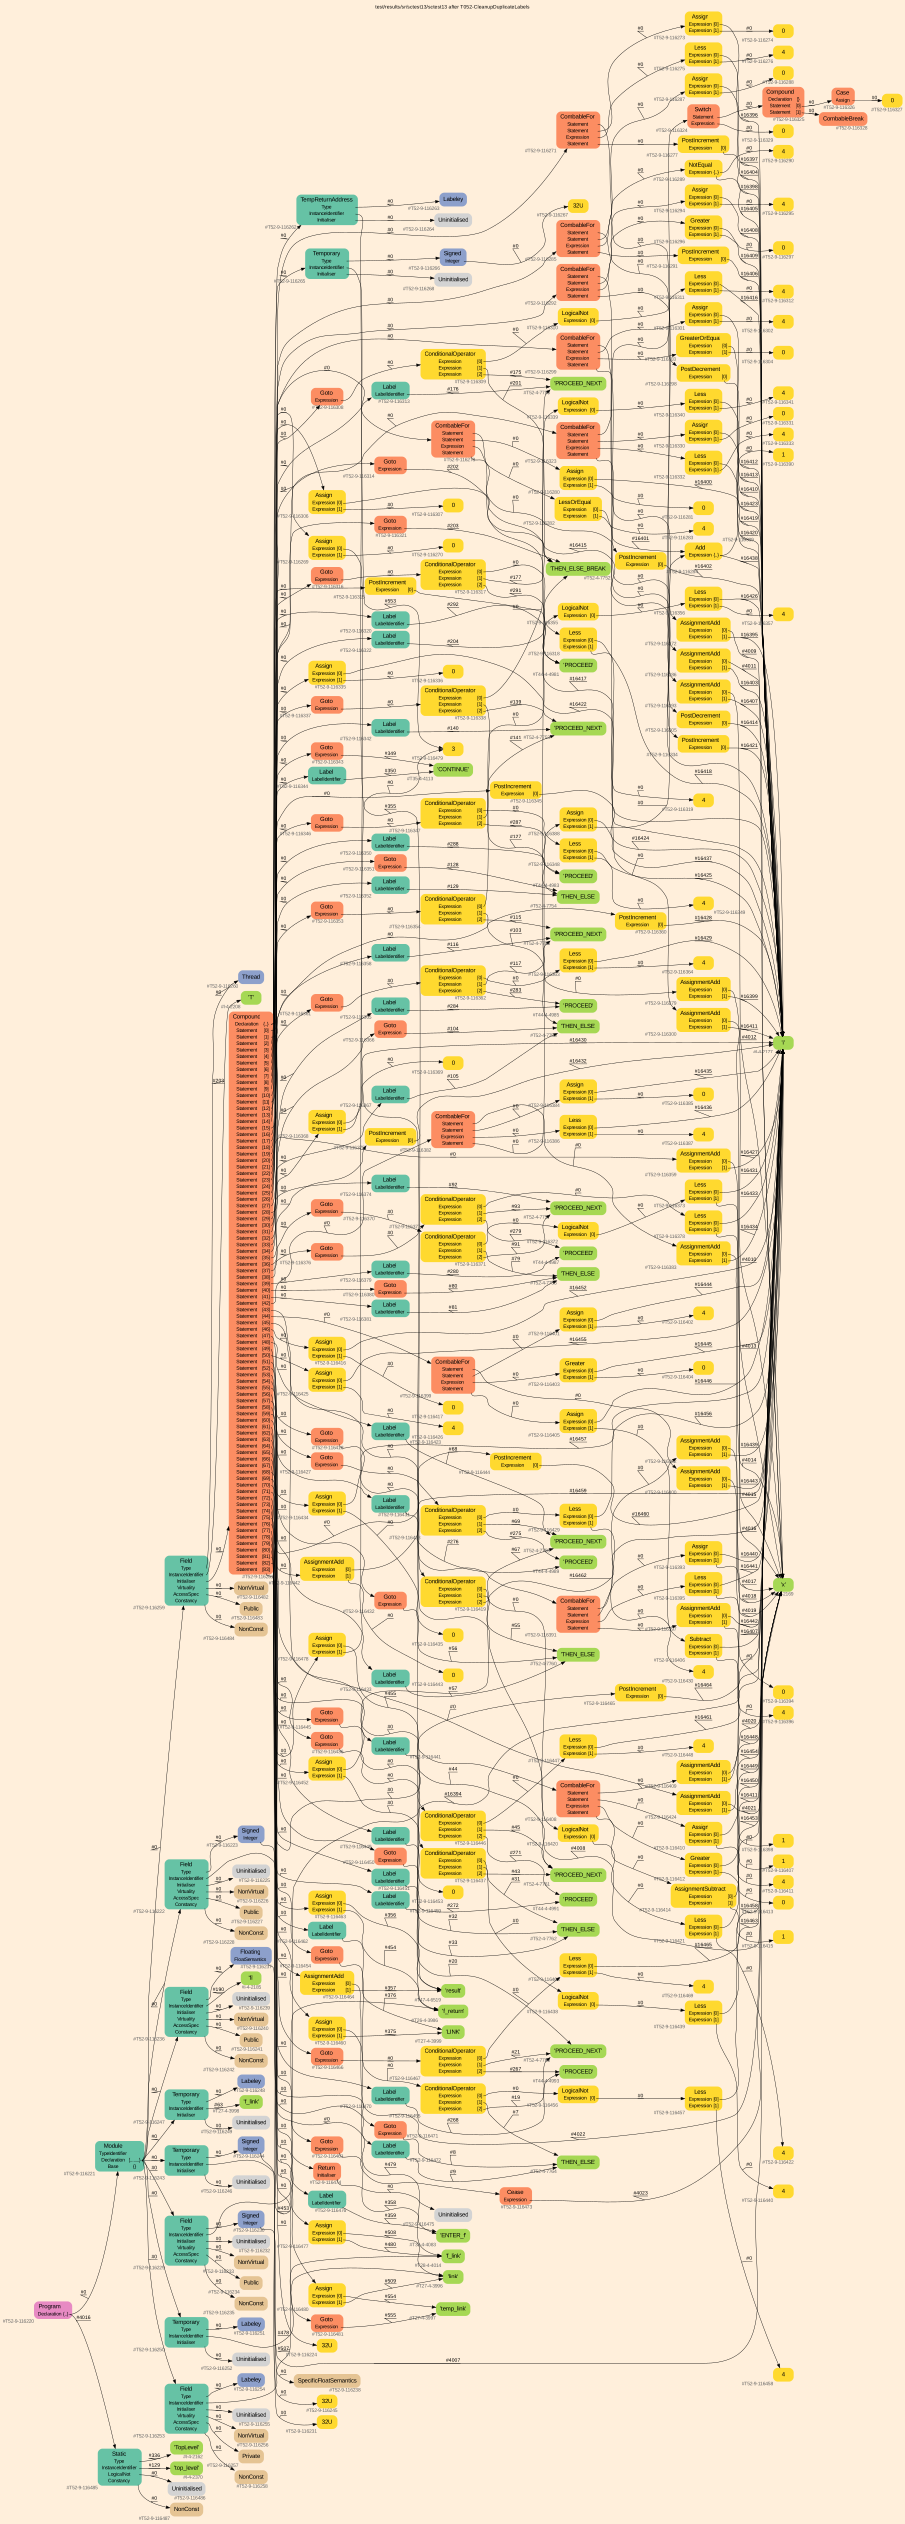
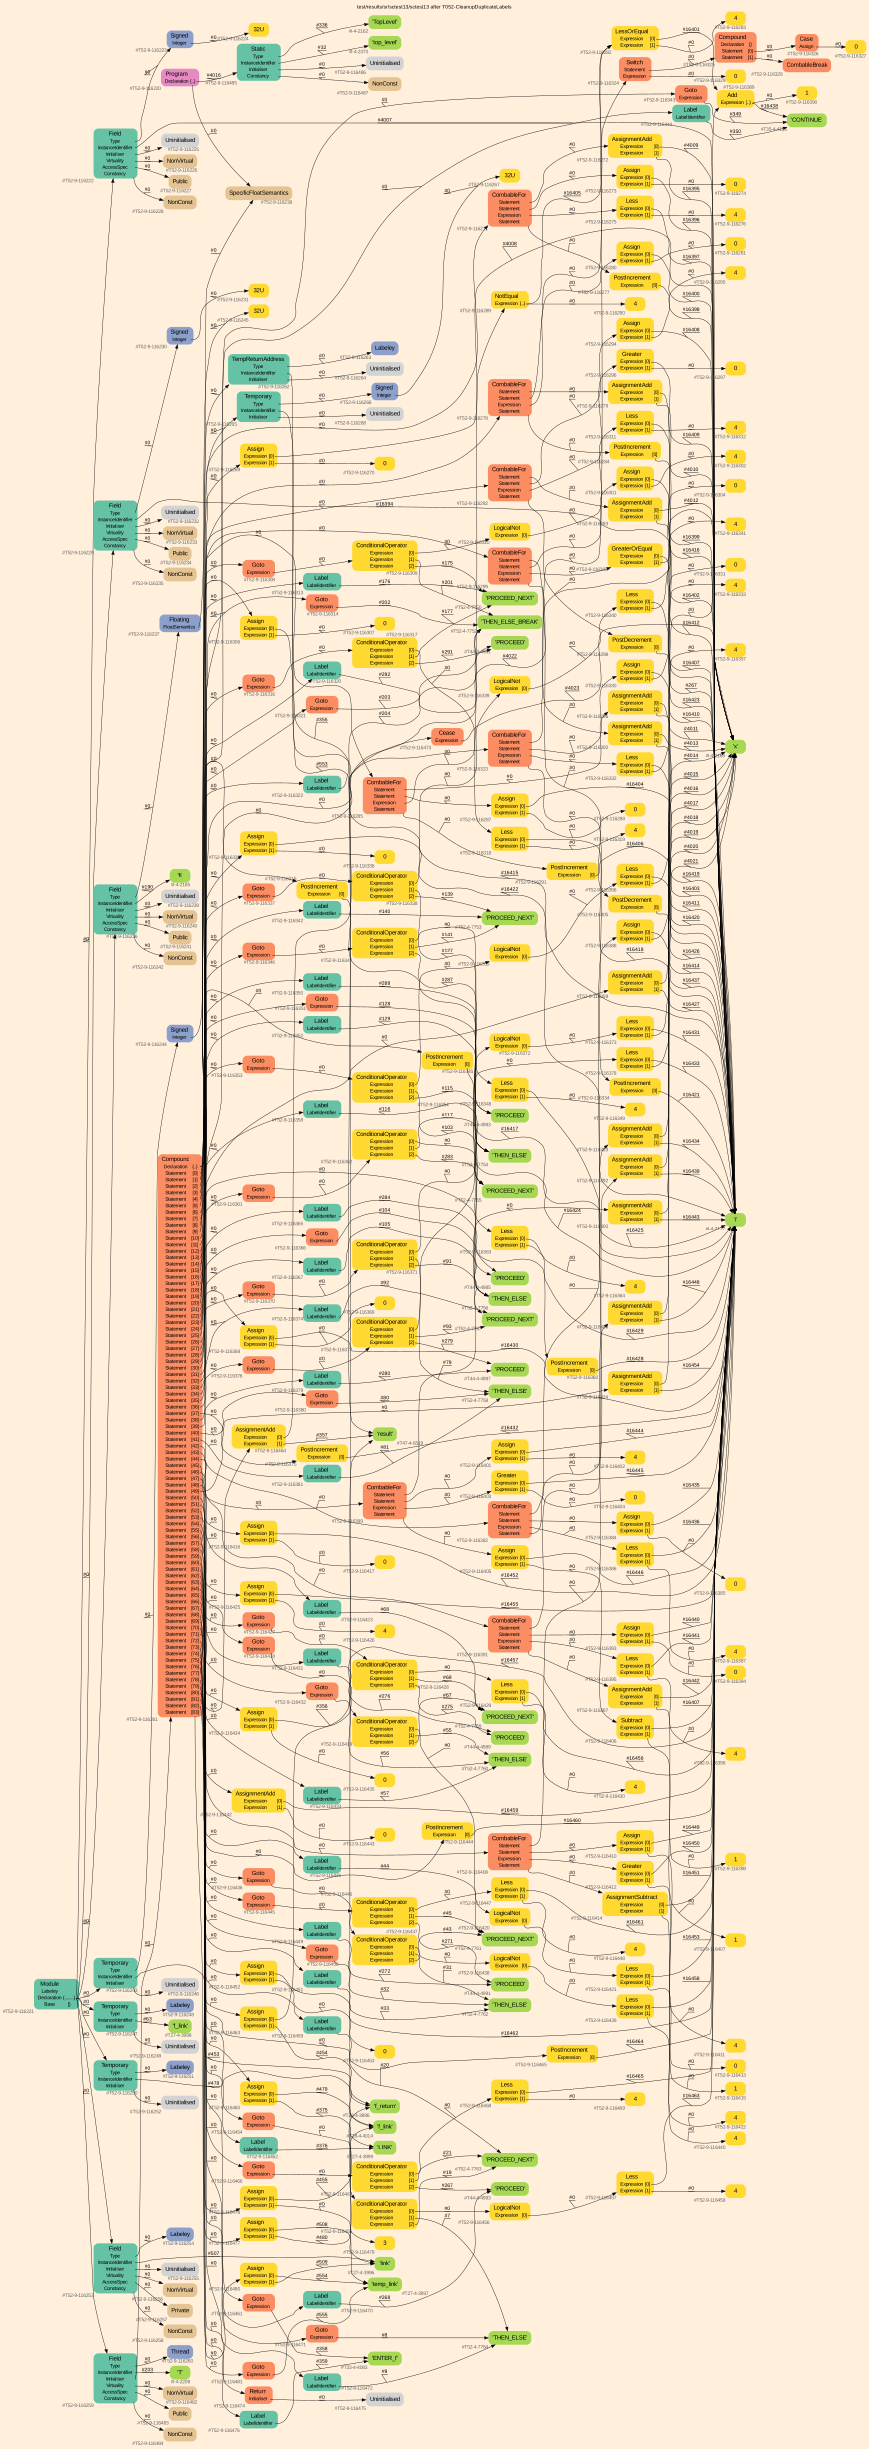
(749, 475) -> (691, 685)
(363, 569) -> (350, 1453)
(762, 590) -> (593, 200)
(770, 780) -> (767, 111)
(749, 1795) -> (691, 1873)
(113, 2154) -> (50, 1991)
(105, 2251) -> (211, 139)
(154, 2465) -> (322, 48)
(119, 2474) -> (258, 70)
